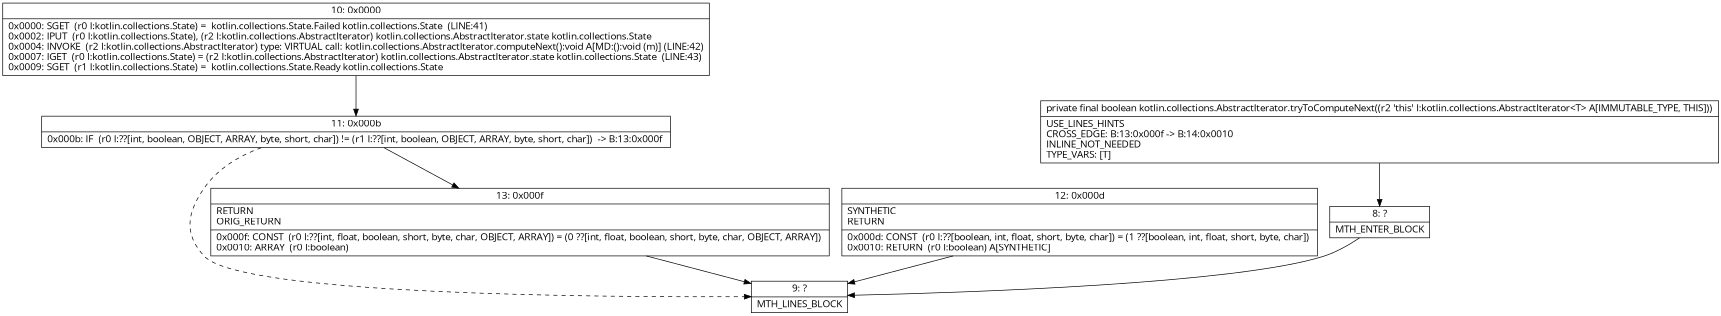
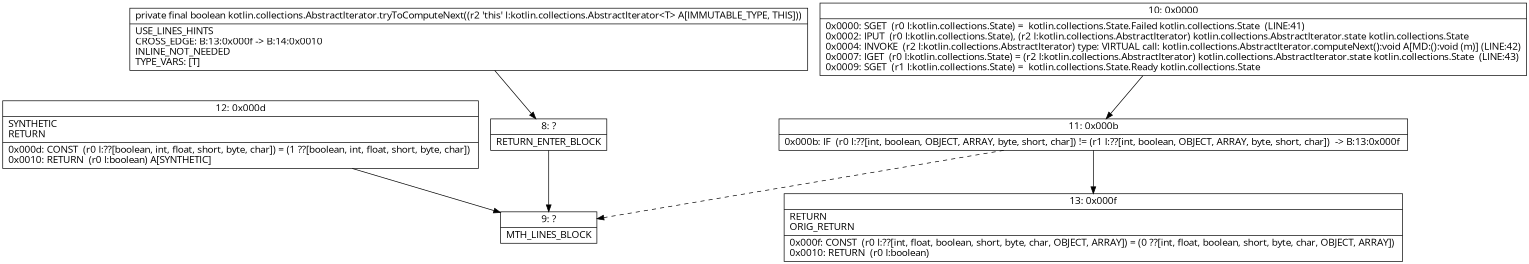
(1380, 230) -> (549, 142)
(284, 248) -> (861, 253)
(695, 269) -> none
